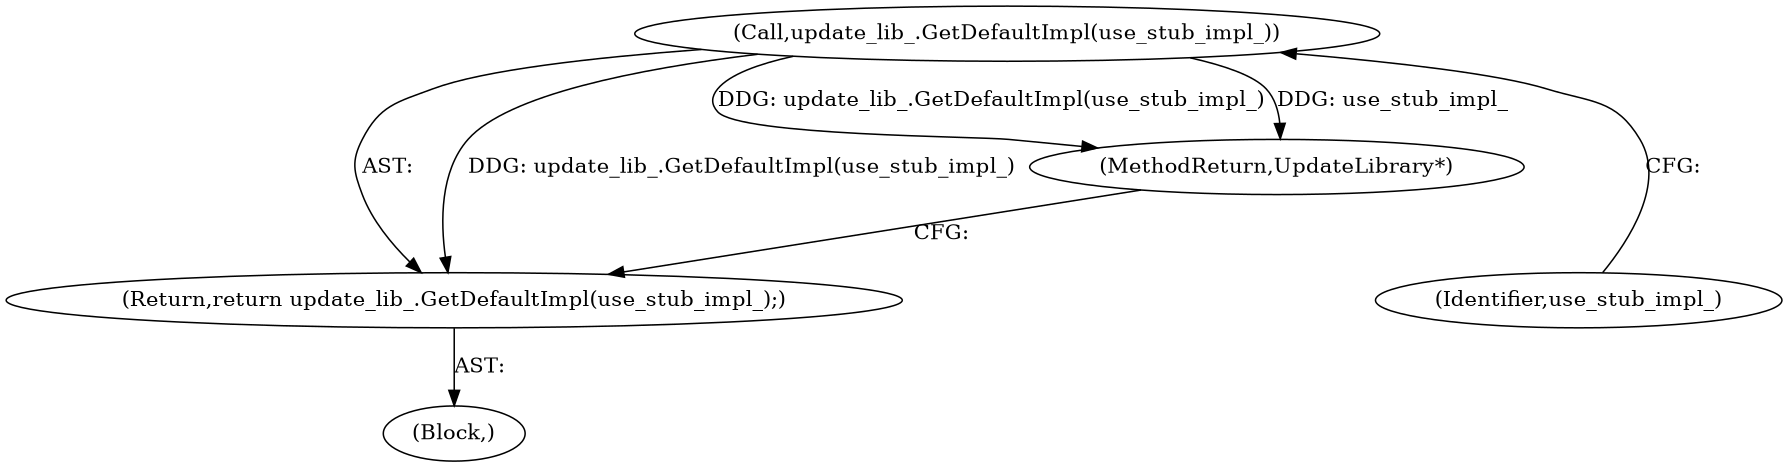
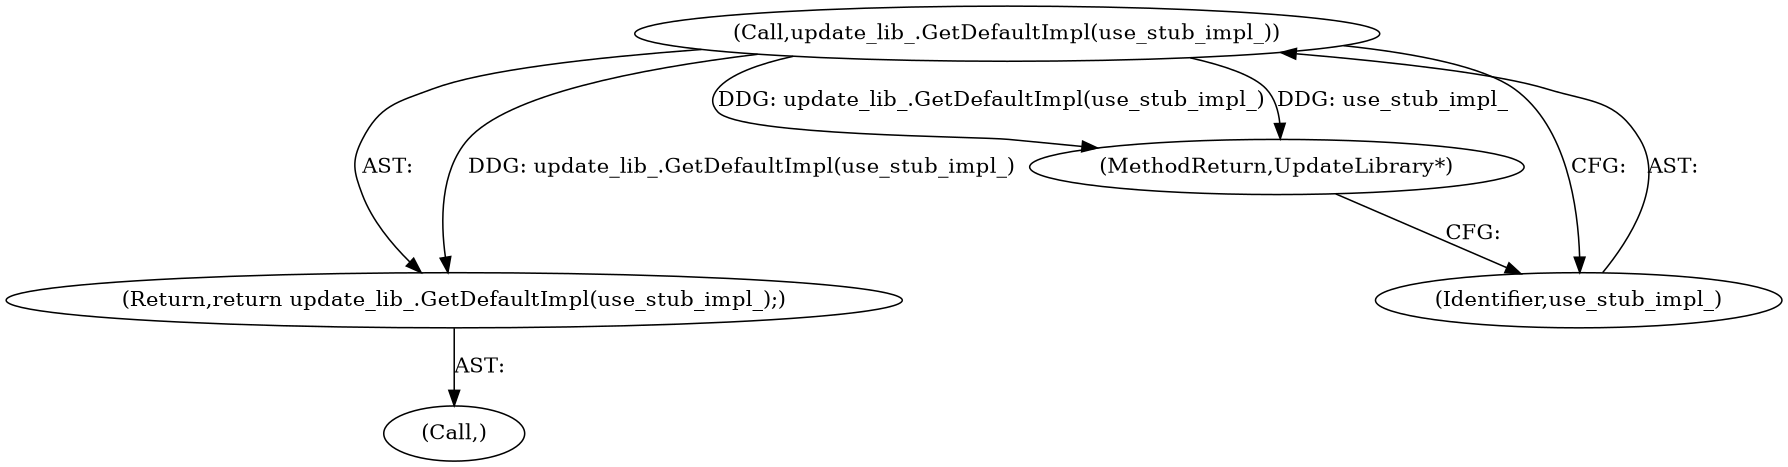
none -> (1518, 92)
(1677, 167) -> (1677, 167)
(883, 231) -> (1421, 231)
(454, 434) -> (454, 434)
